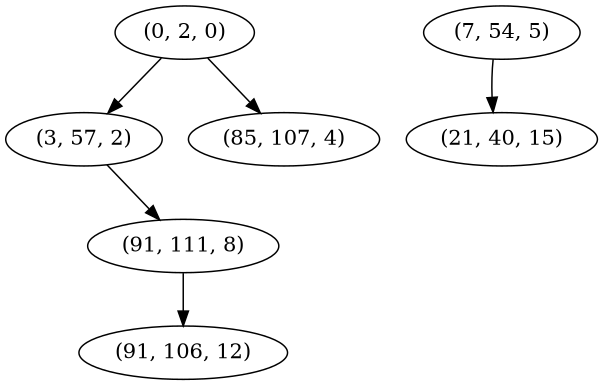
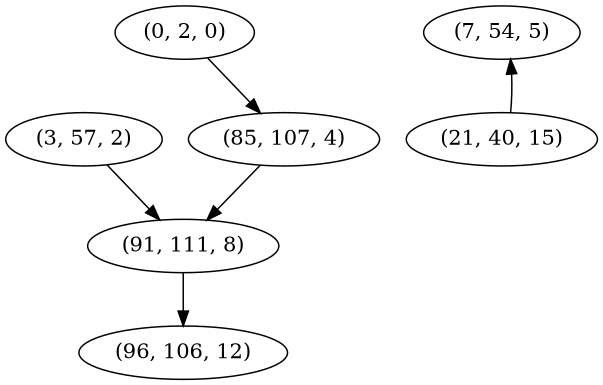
(492, 78) -> (512, 93)
(140, 80) -> none
none -> (239, 187)
(183, 353) -> (183, 353)
